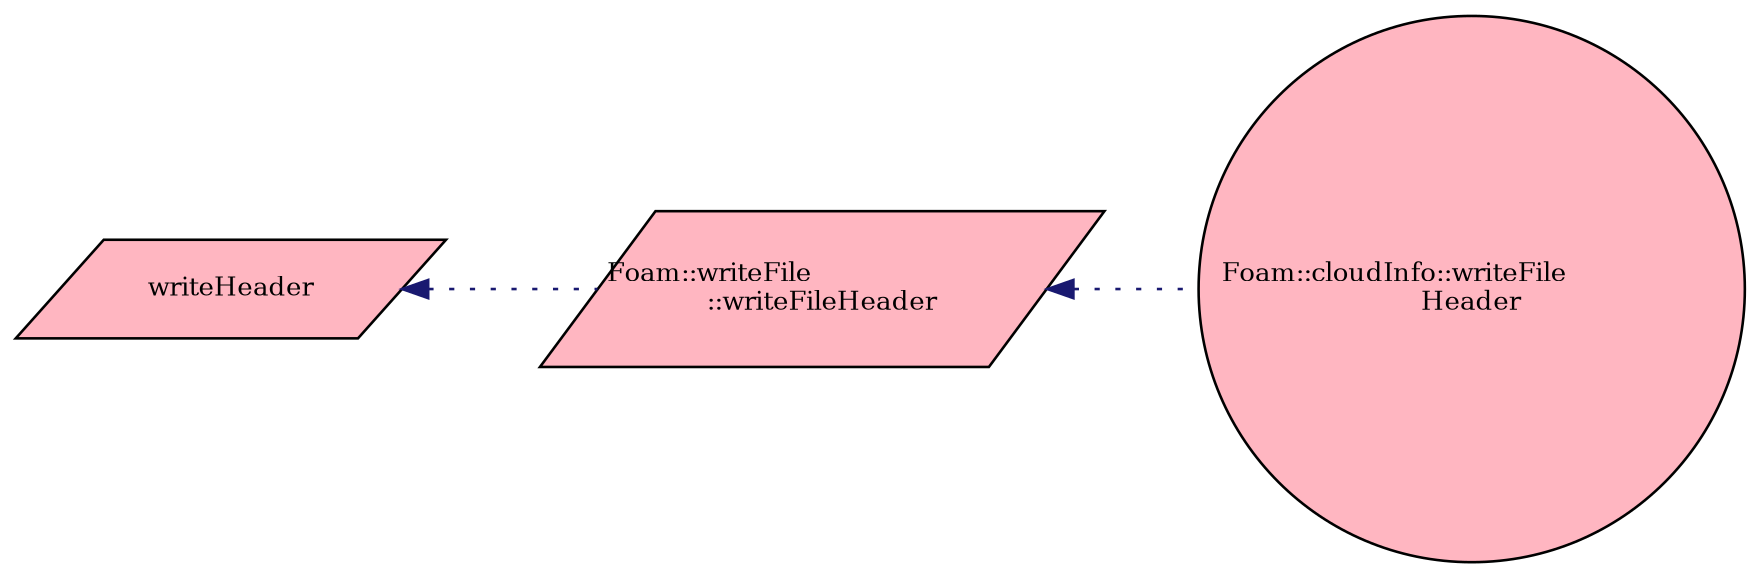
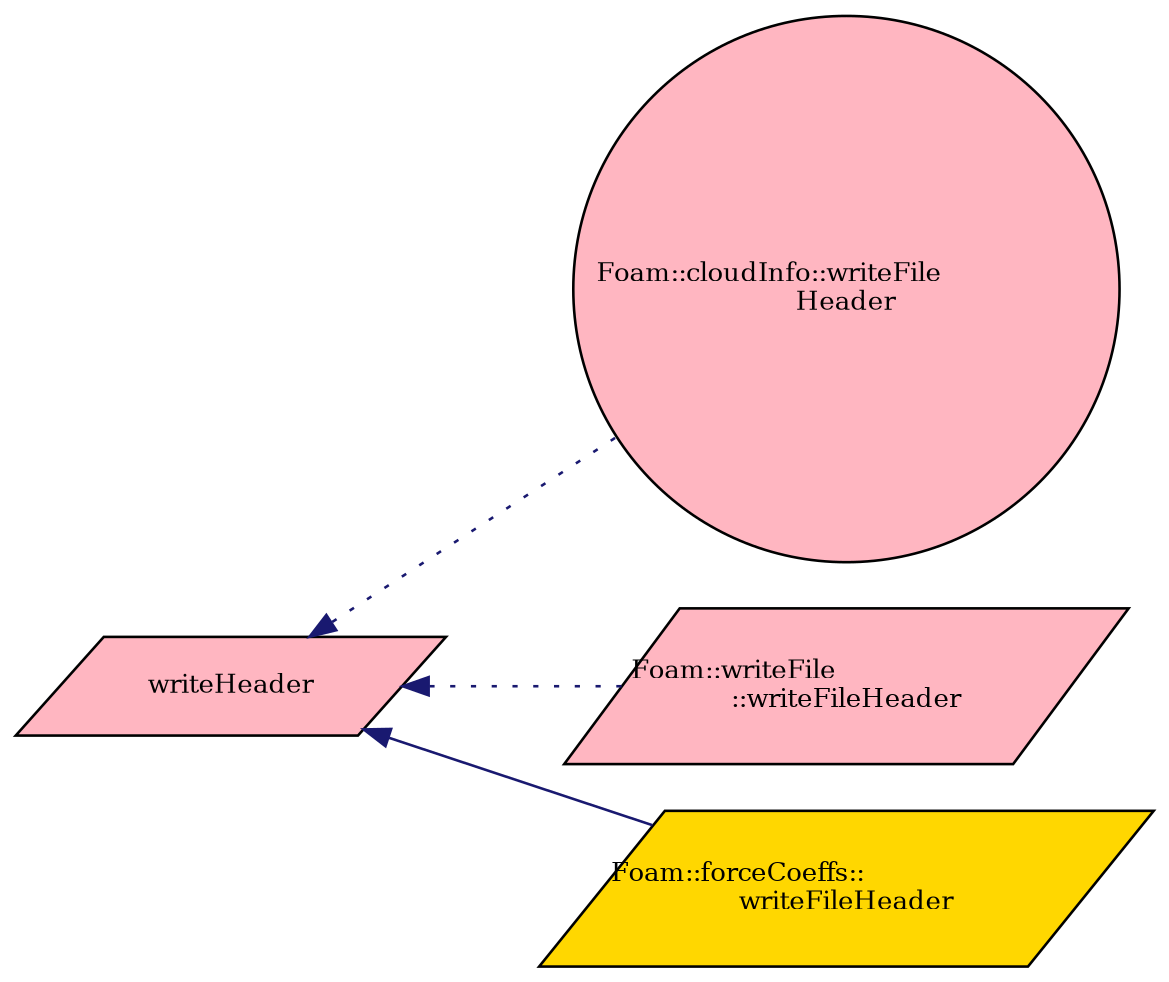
(1136, 289) -> (474, 530)
none -> (846, 889)
